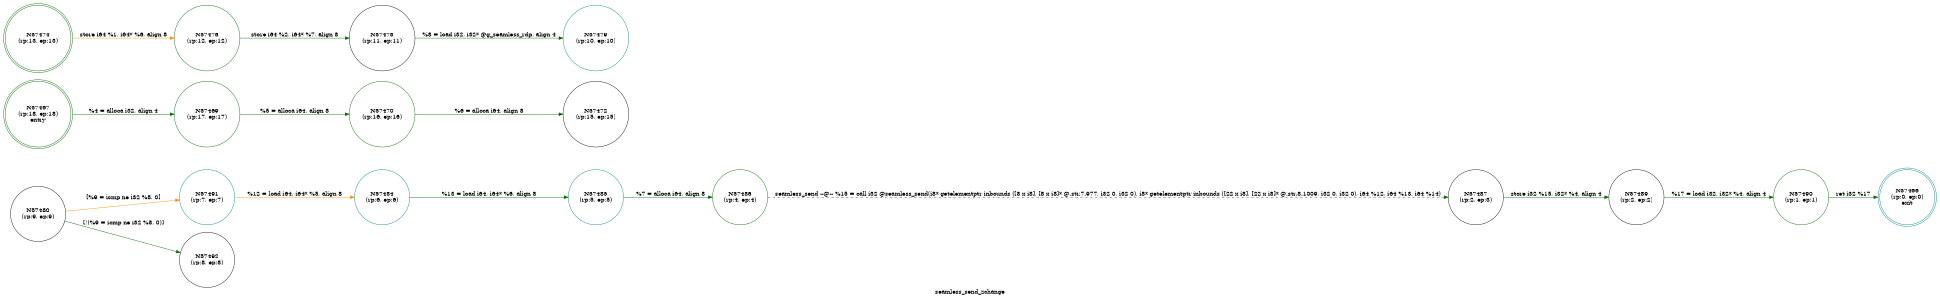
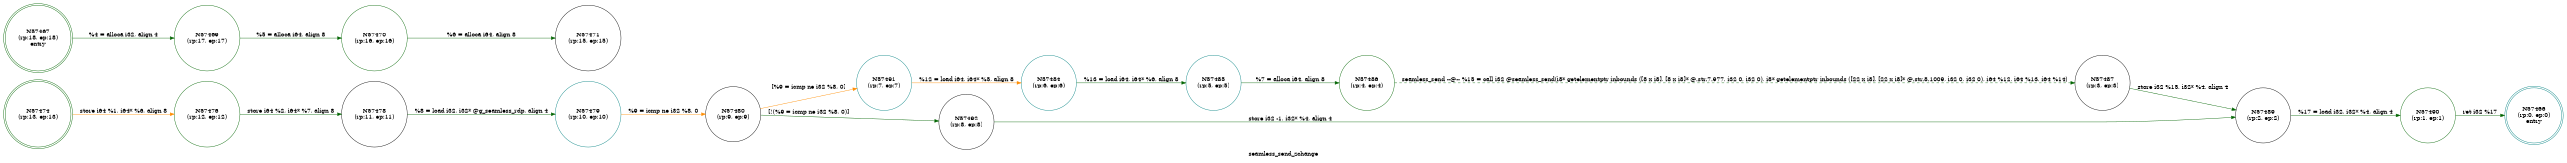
(596, 114) -> (588, 38)
none -> (661, 114)
none -> (1613, 122)
(1476, 197) -> (2103, 83)
(1907, 197) -> (2534, 115)
